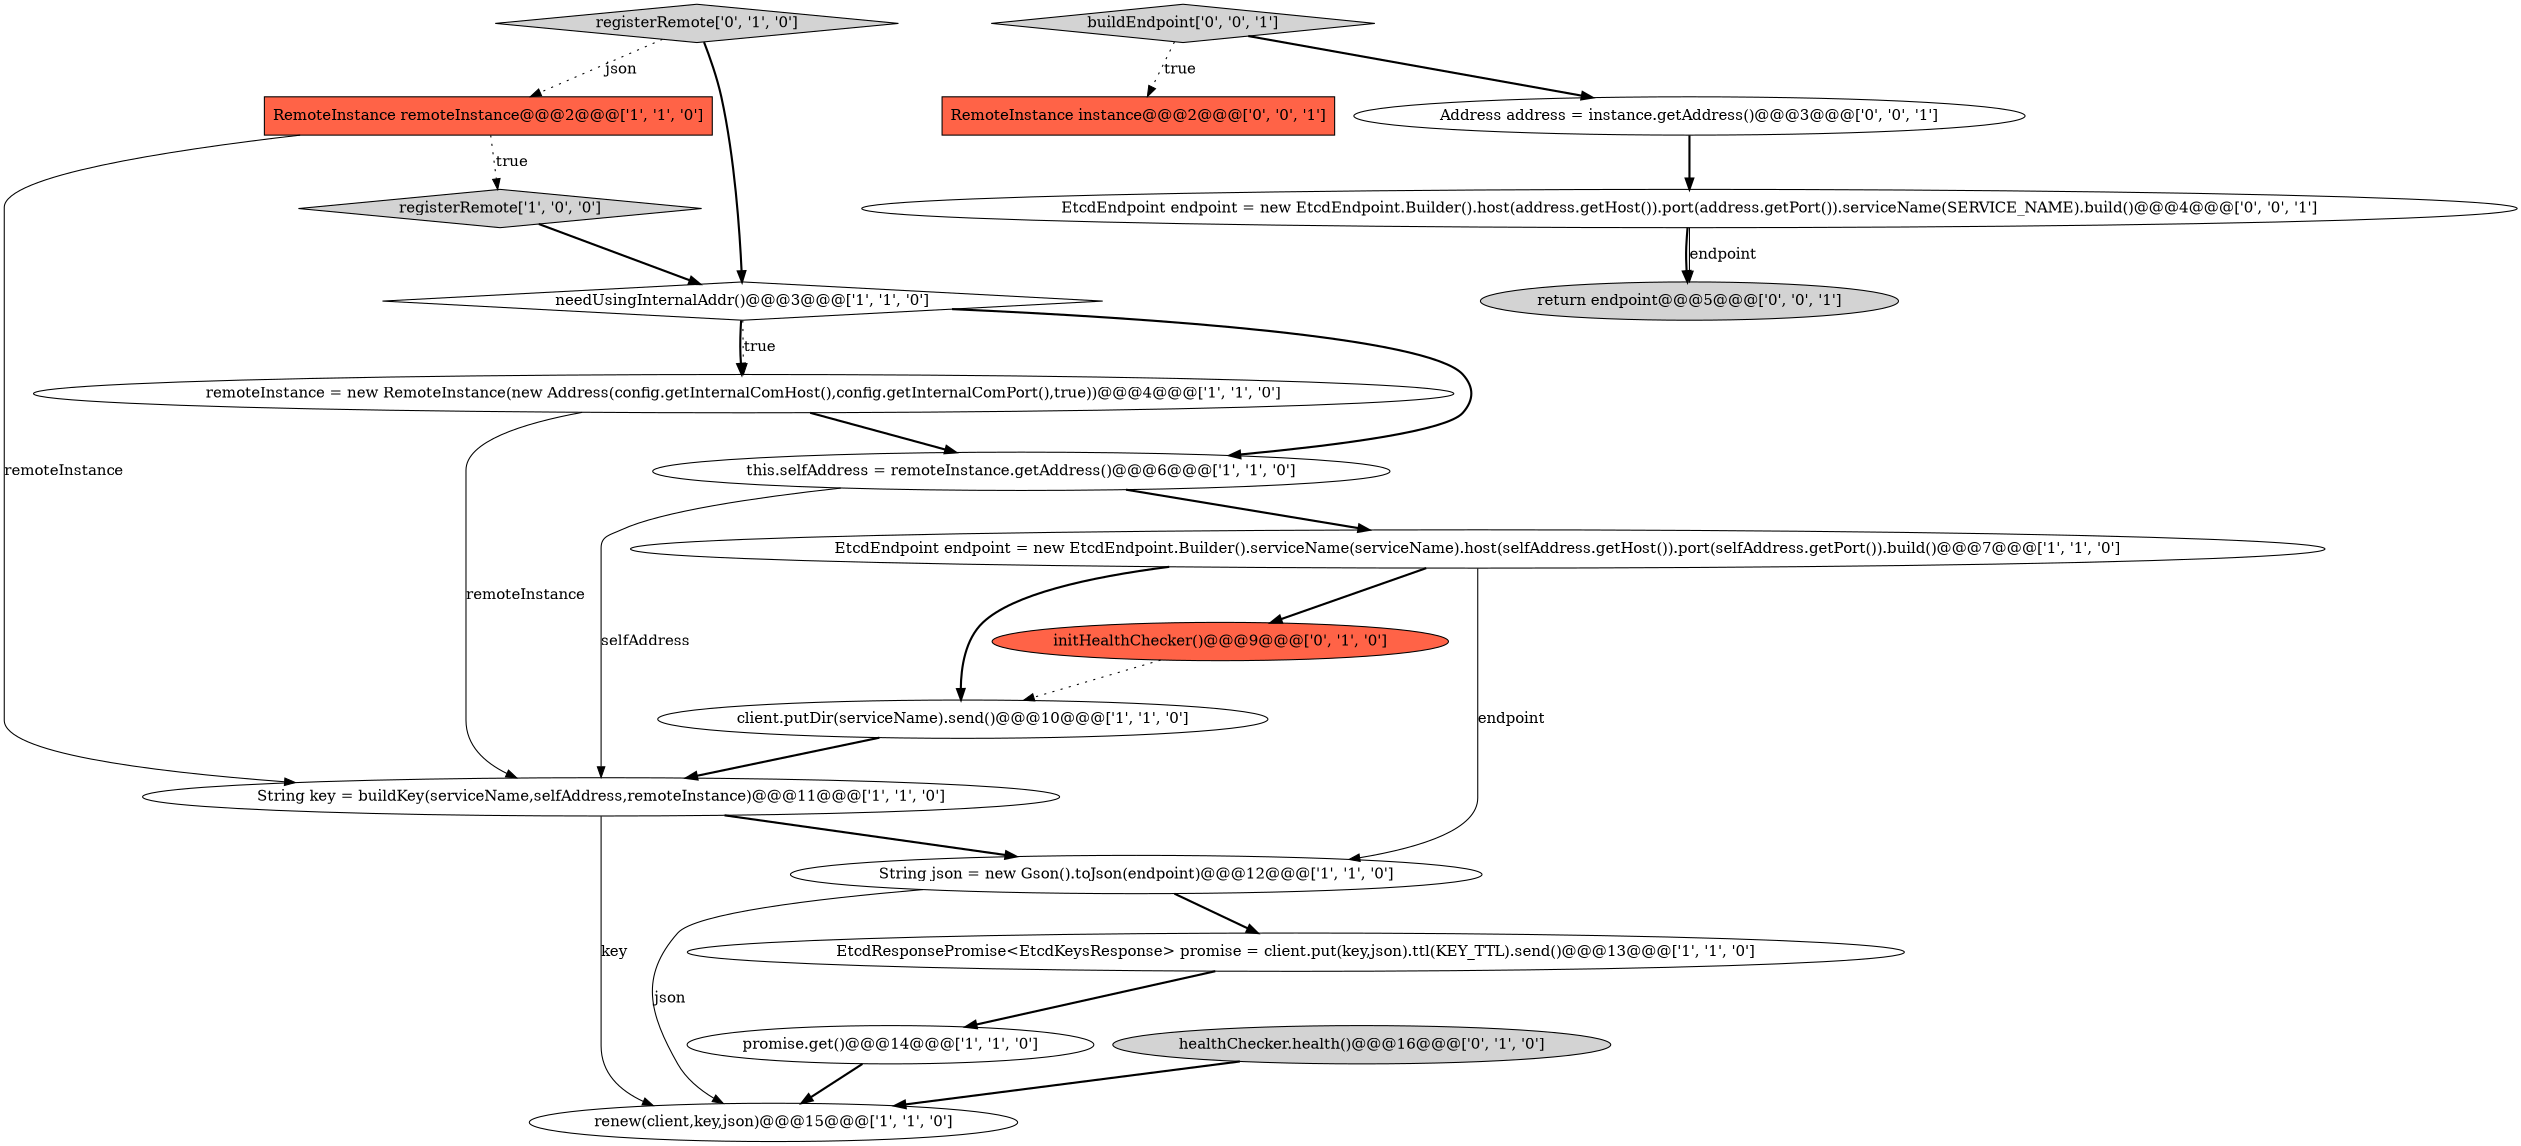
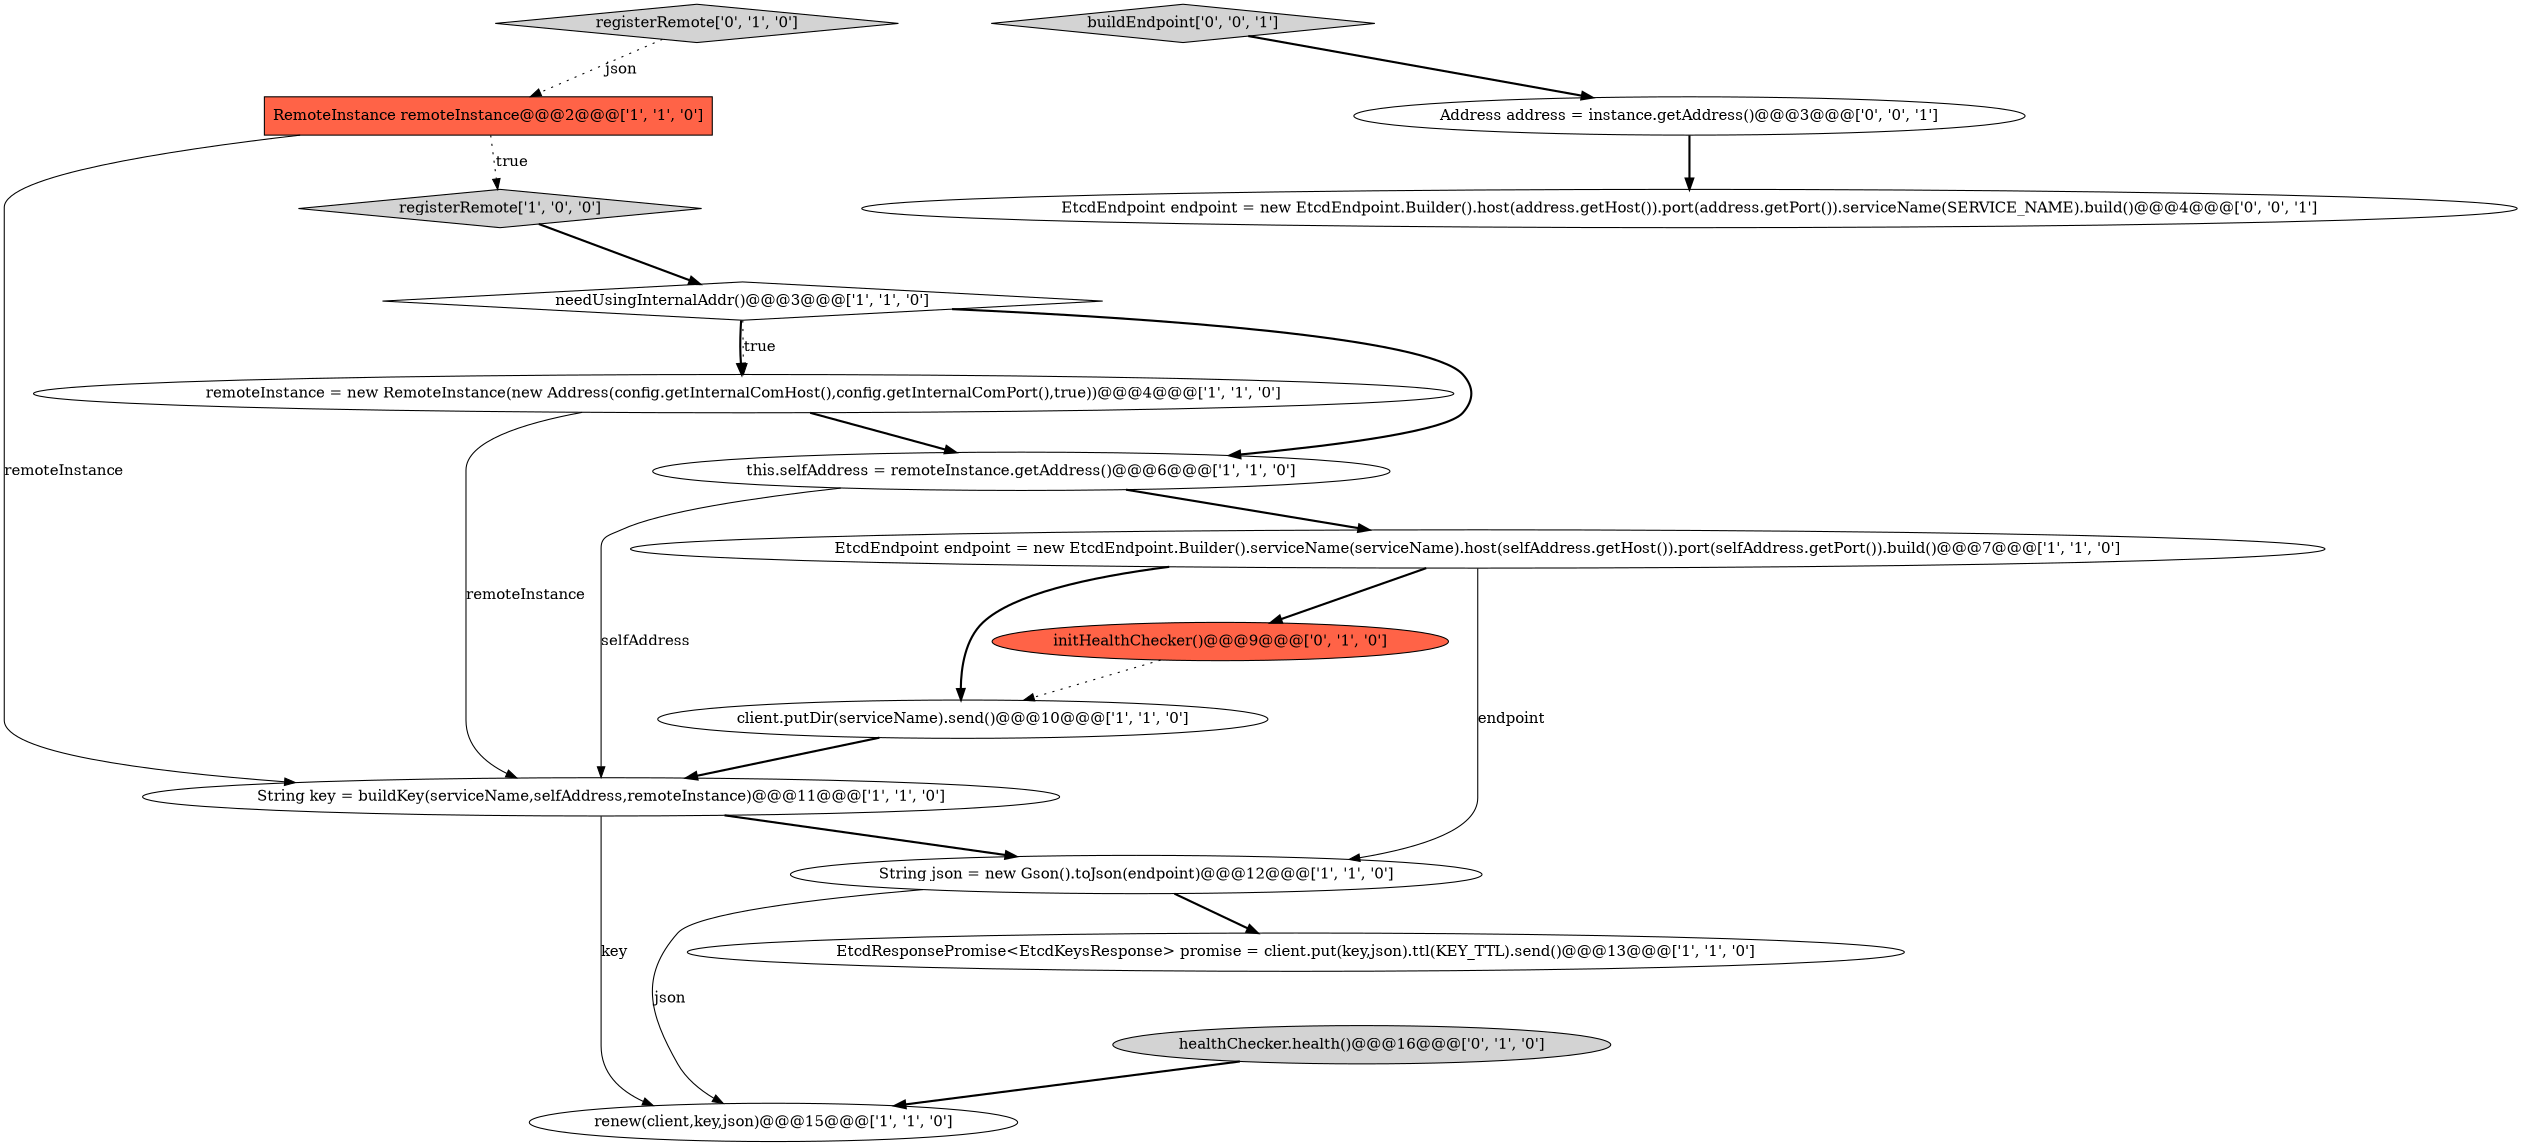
(1138, 116) -> none
(731, 155) -> none
(1689, 301) -> none
(890, 1045) -> none
